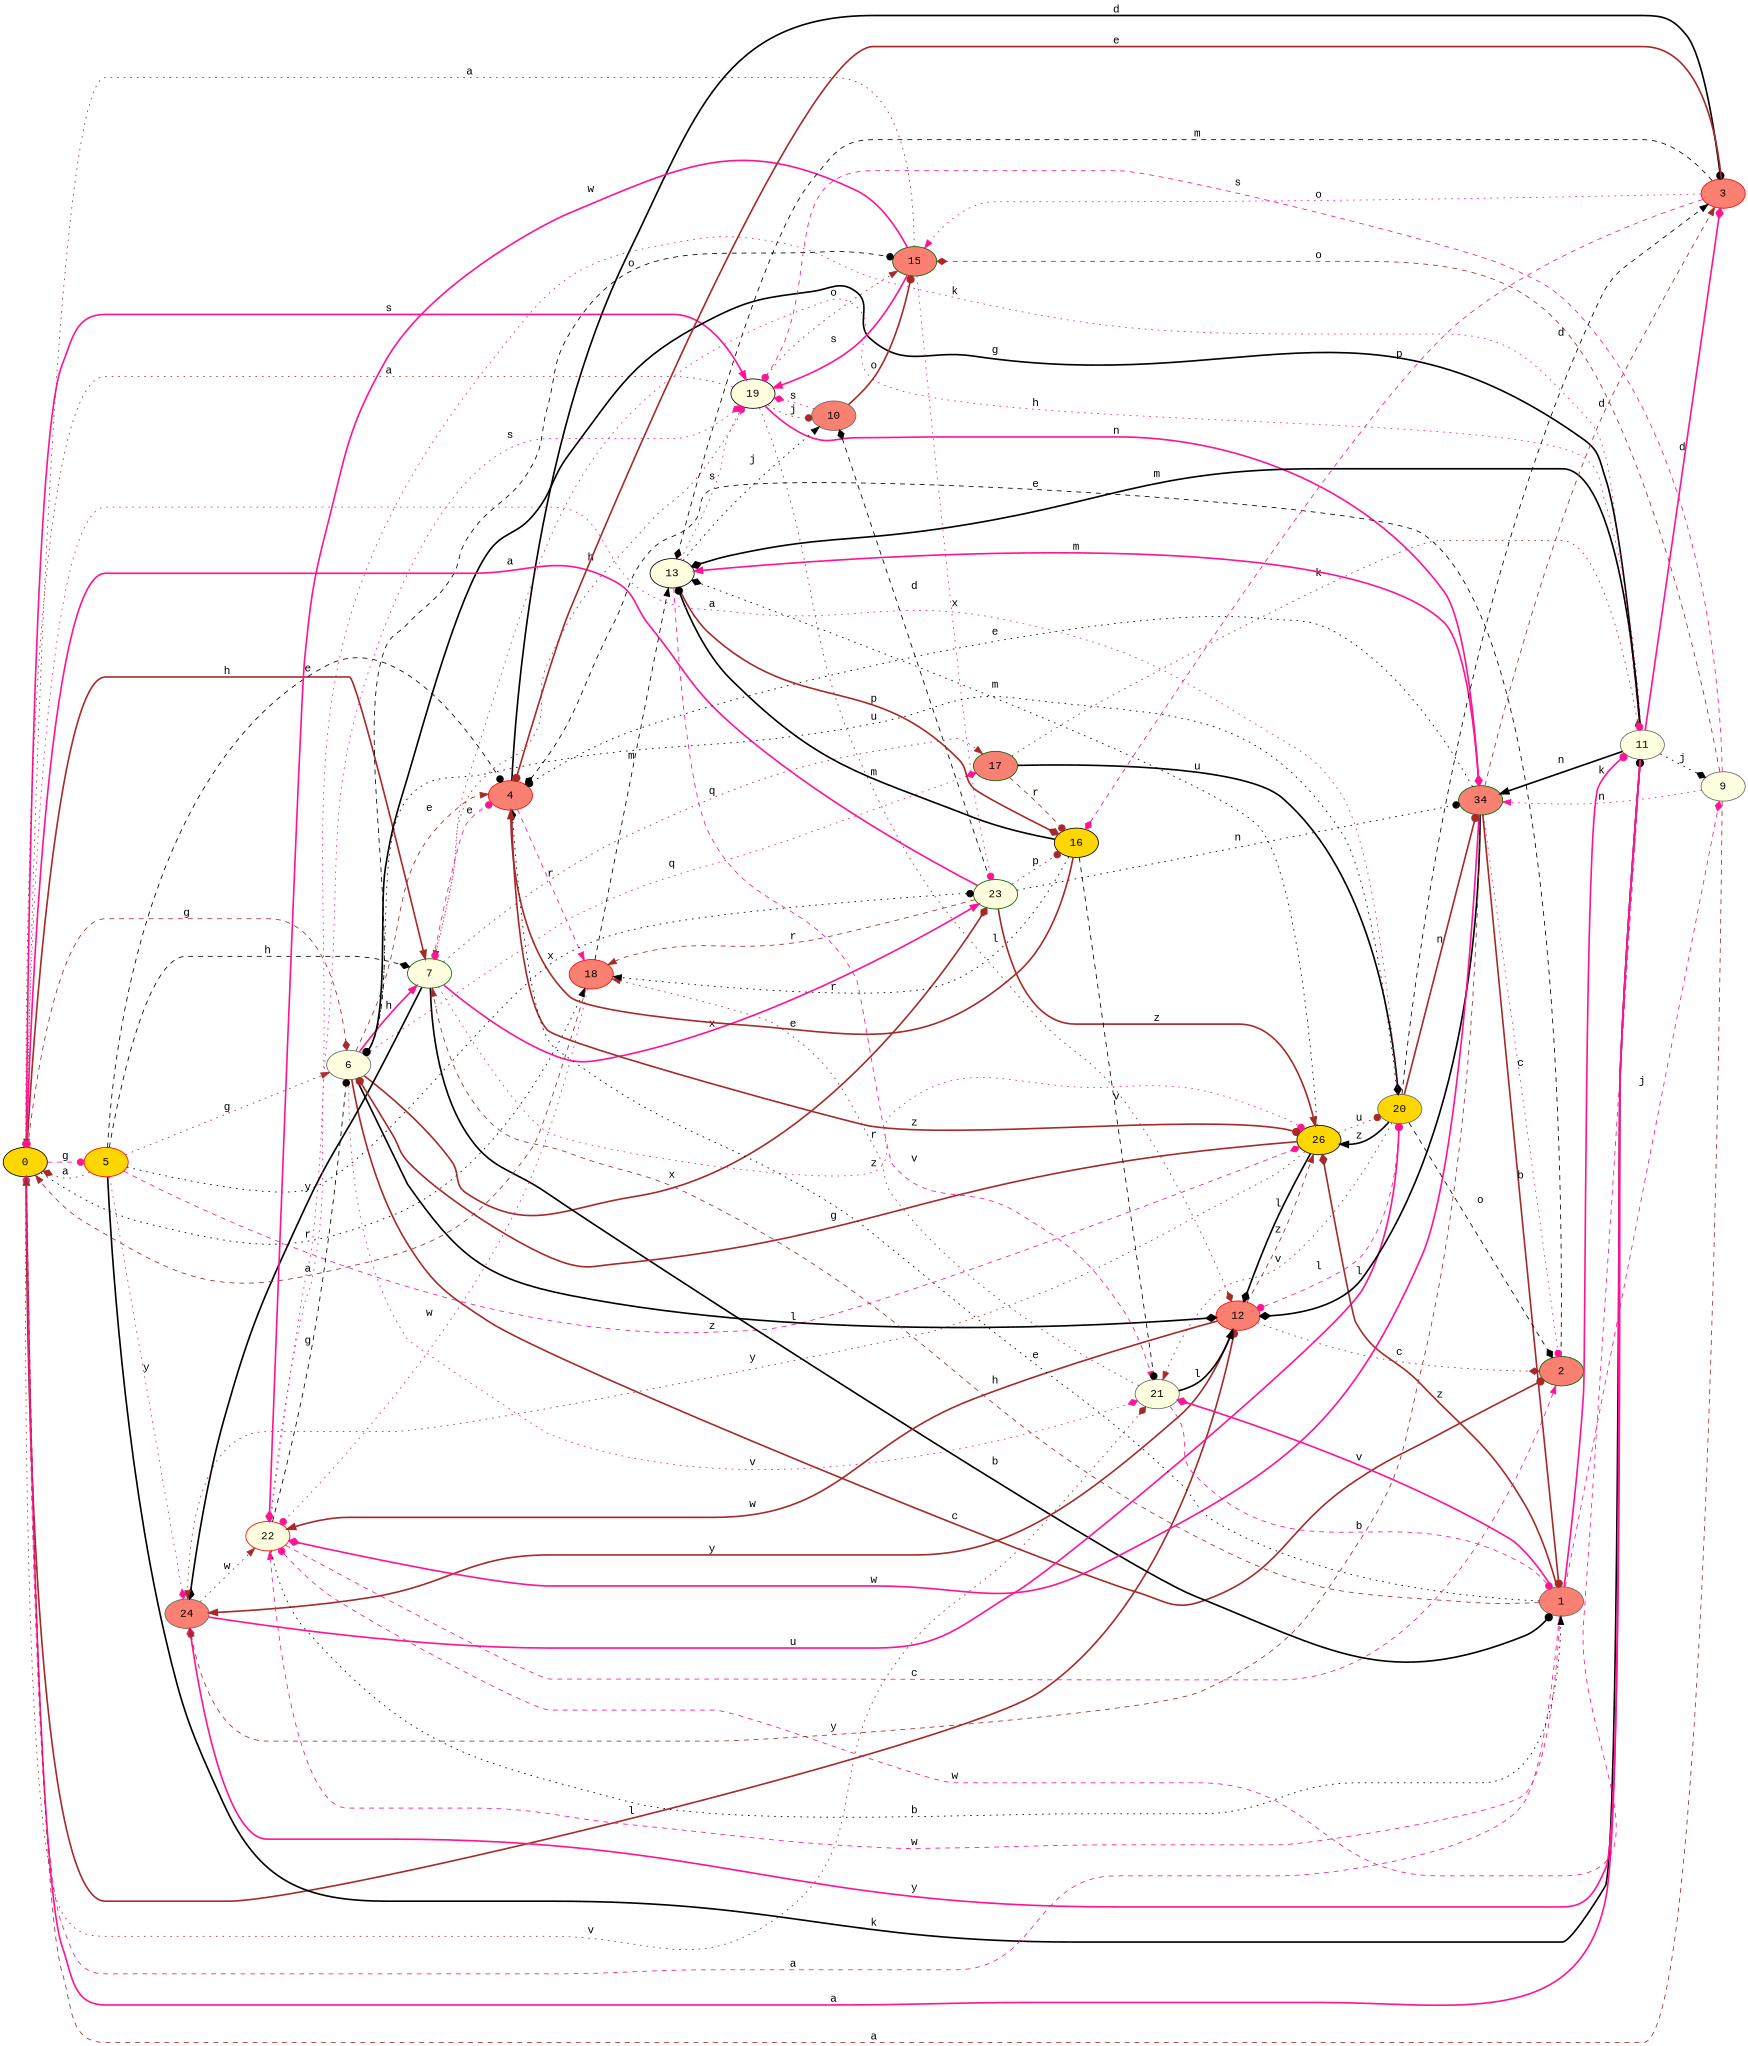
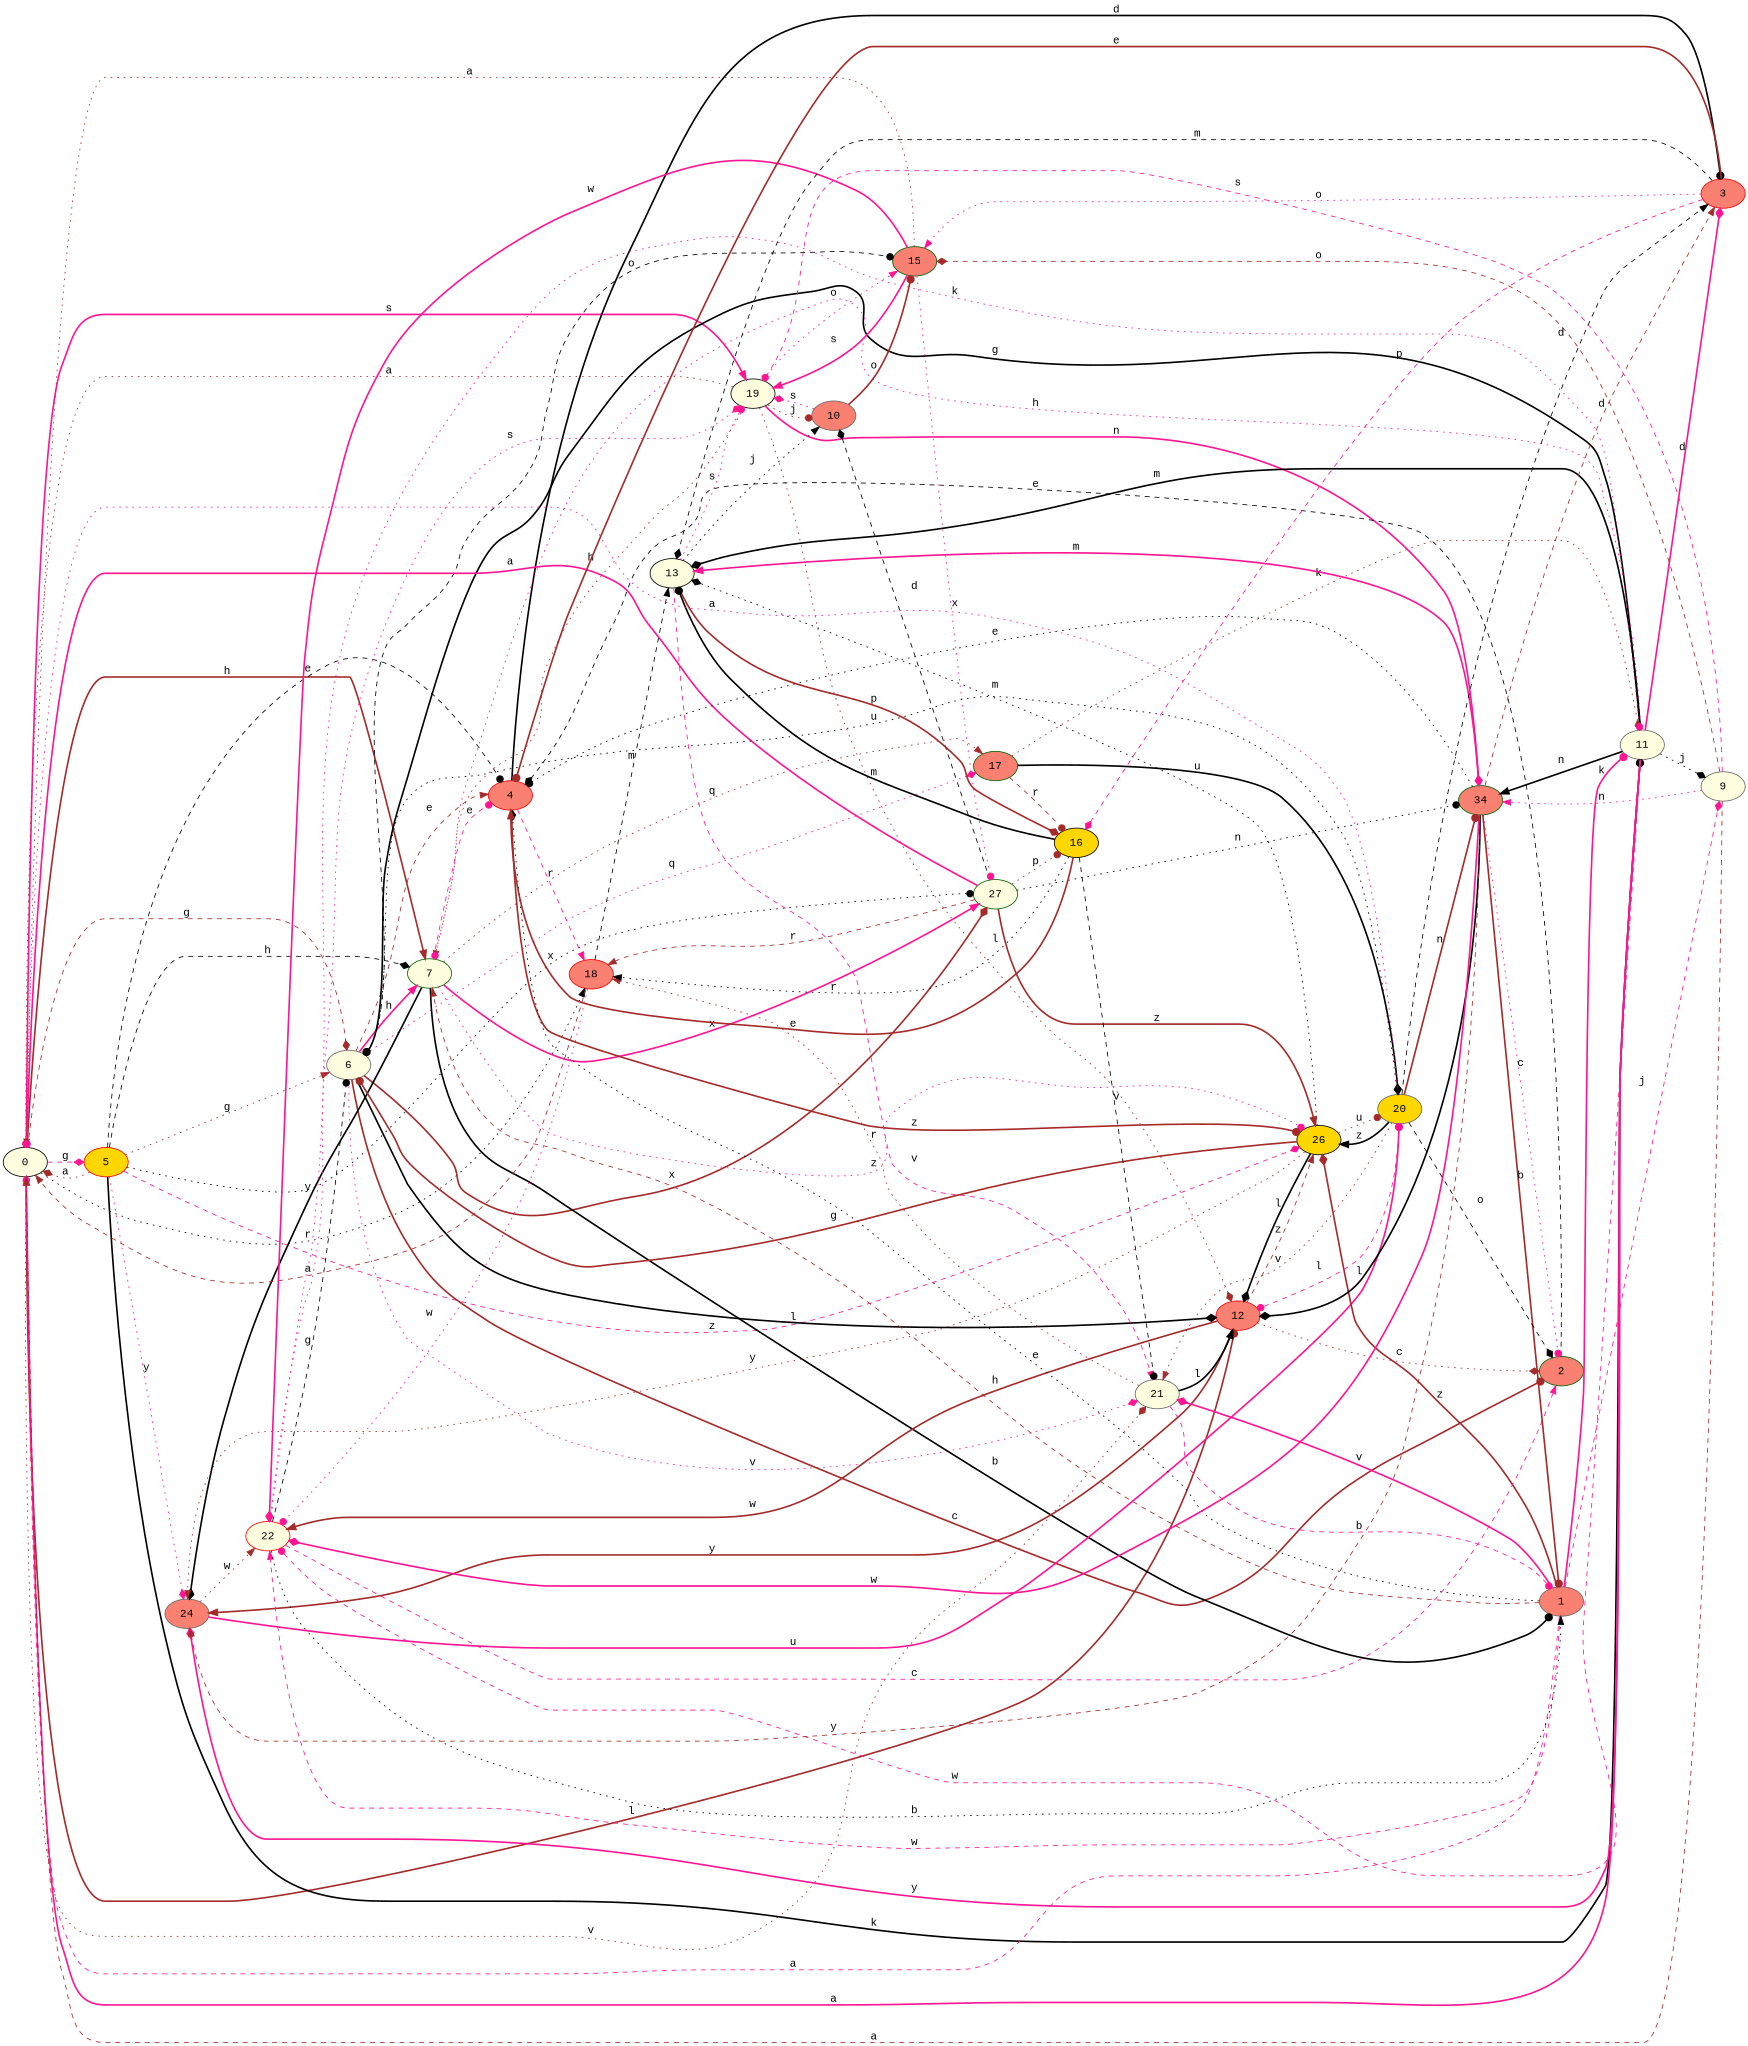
(822, 322) -> (822, 322)
(996, 894) -> (996, 894)
(25, 1162) -> (25, 1162)
(62, 1162) -> (62, 1162)
